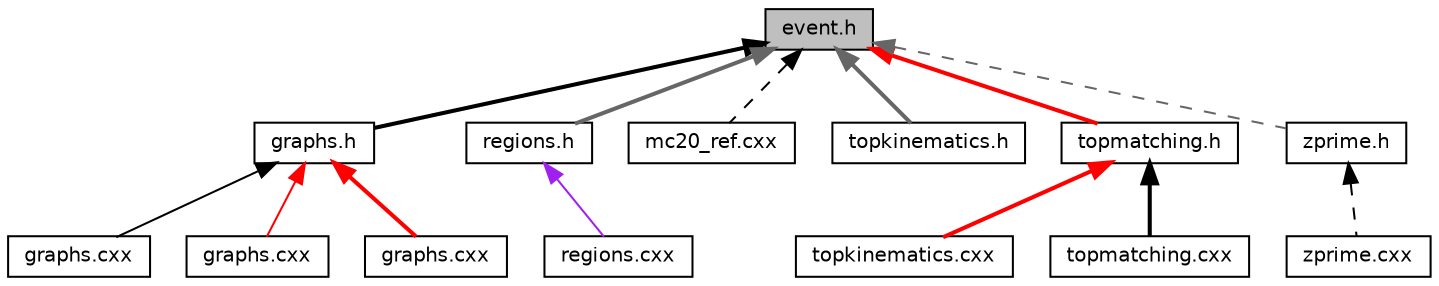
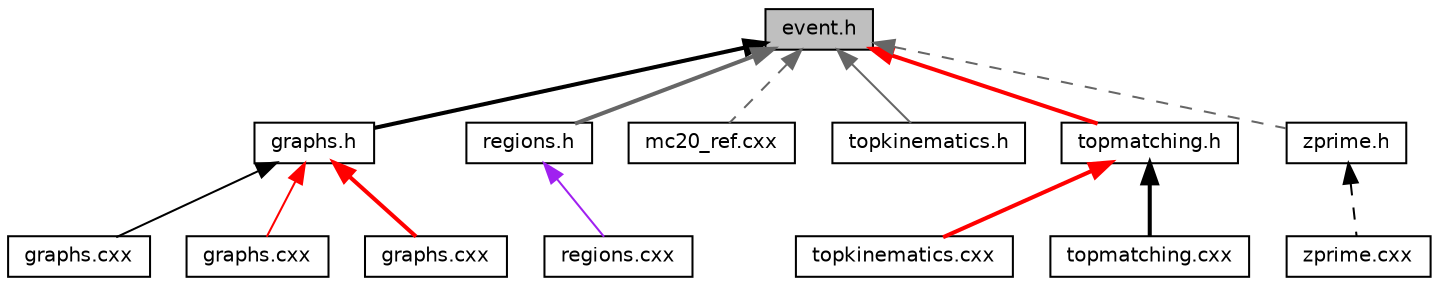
(758, 94) -> (758, 94)
(881, 94) -> (881, 94)
